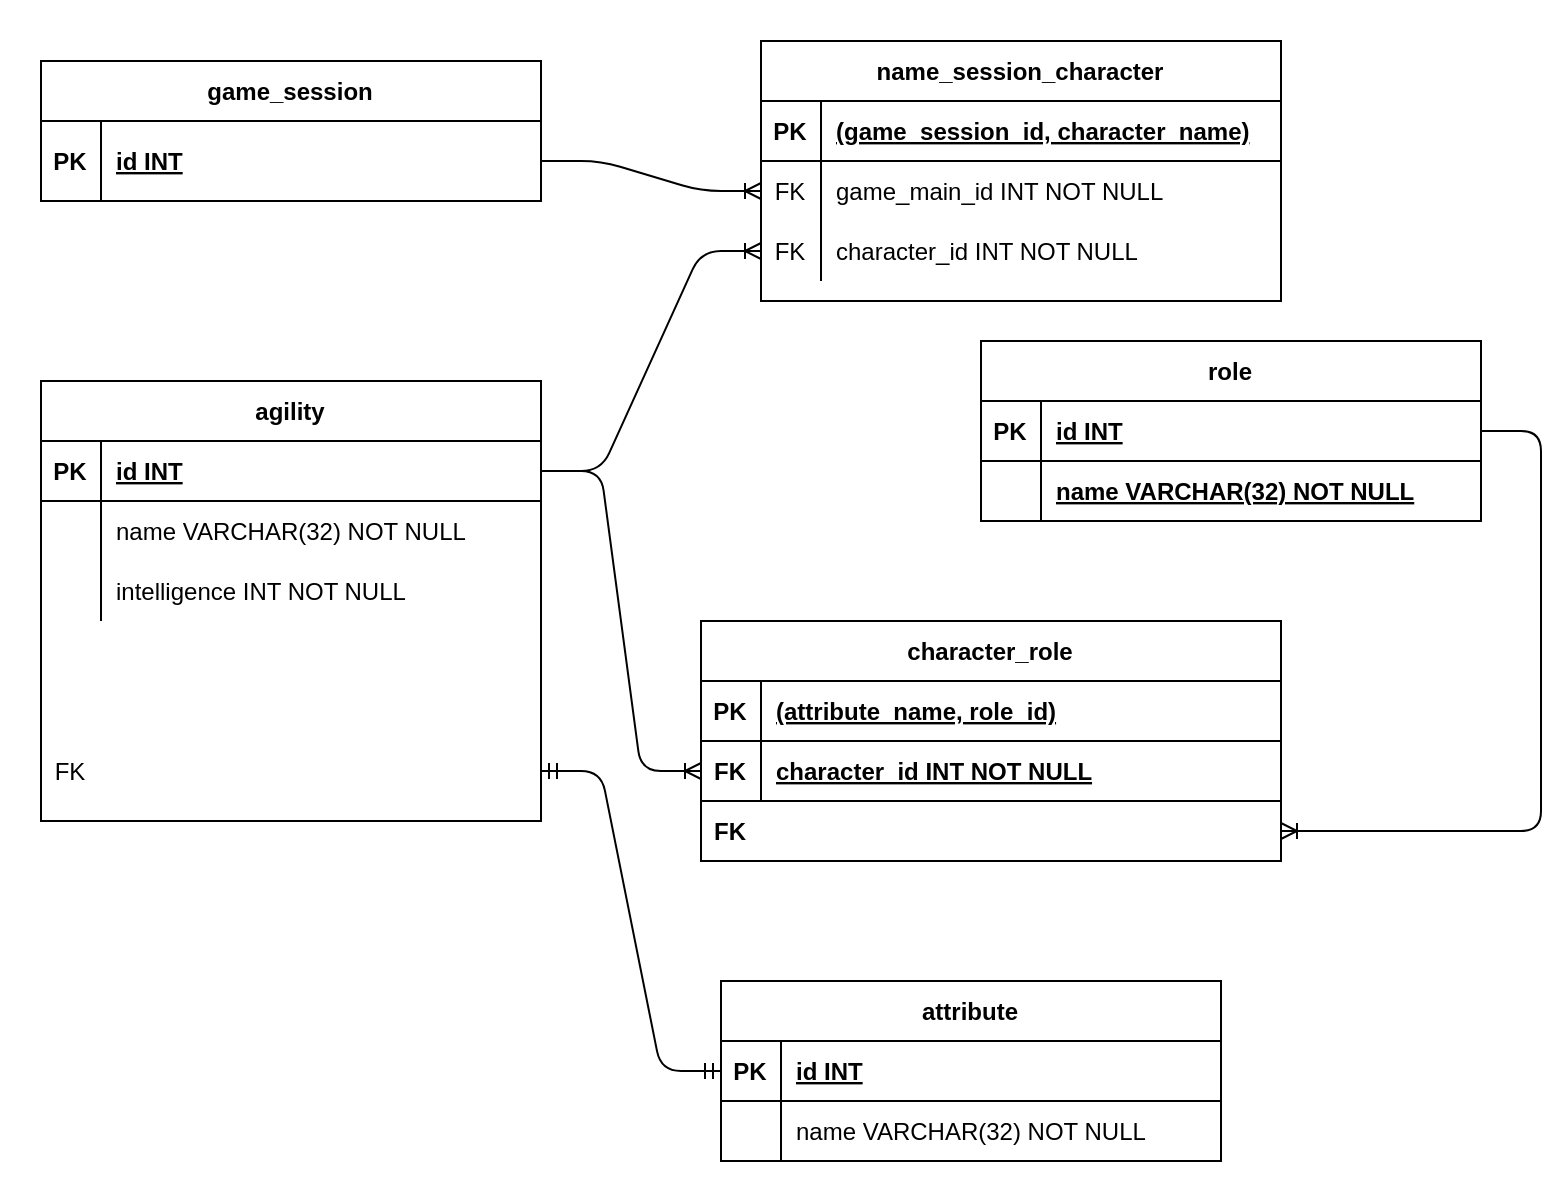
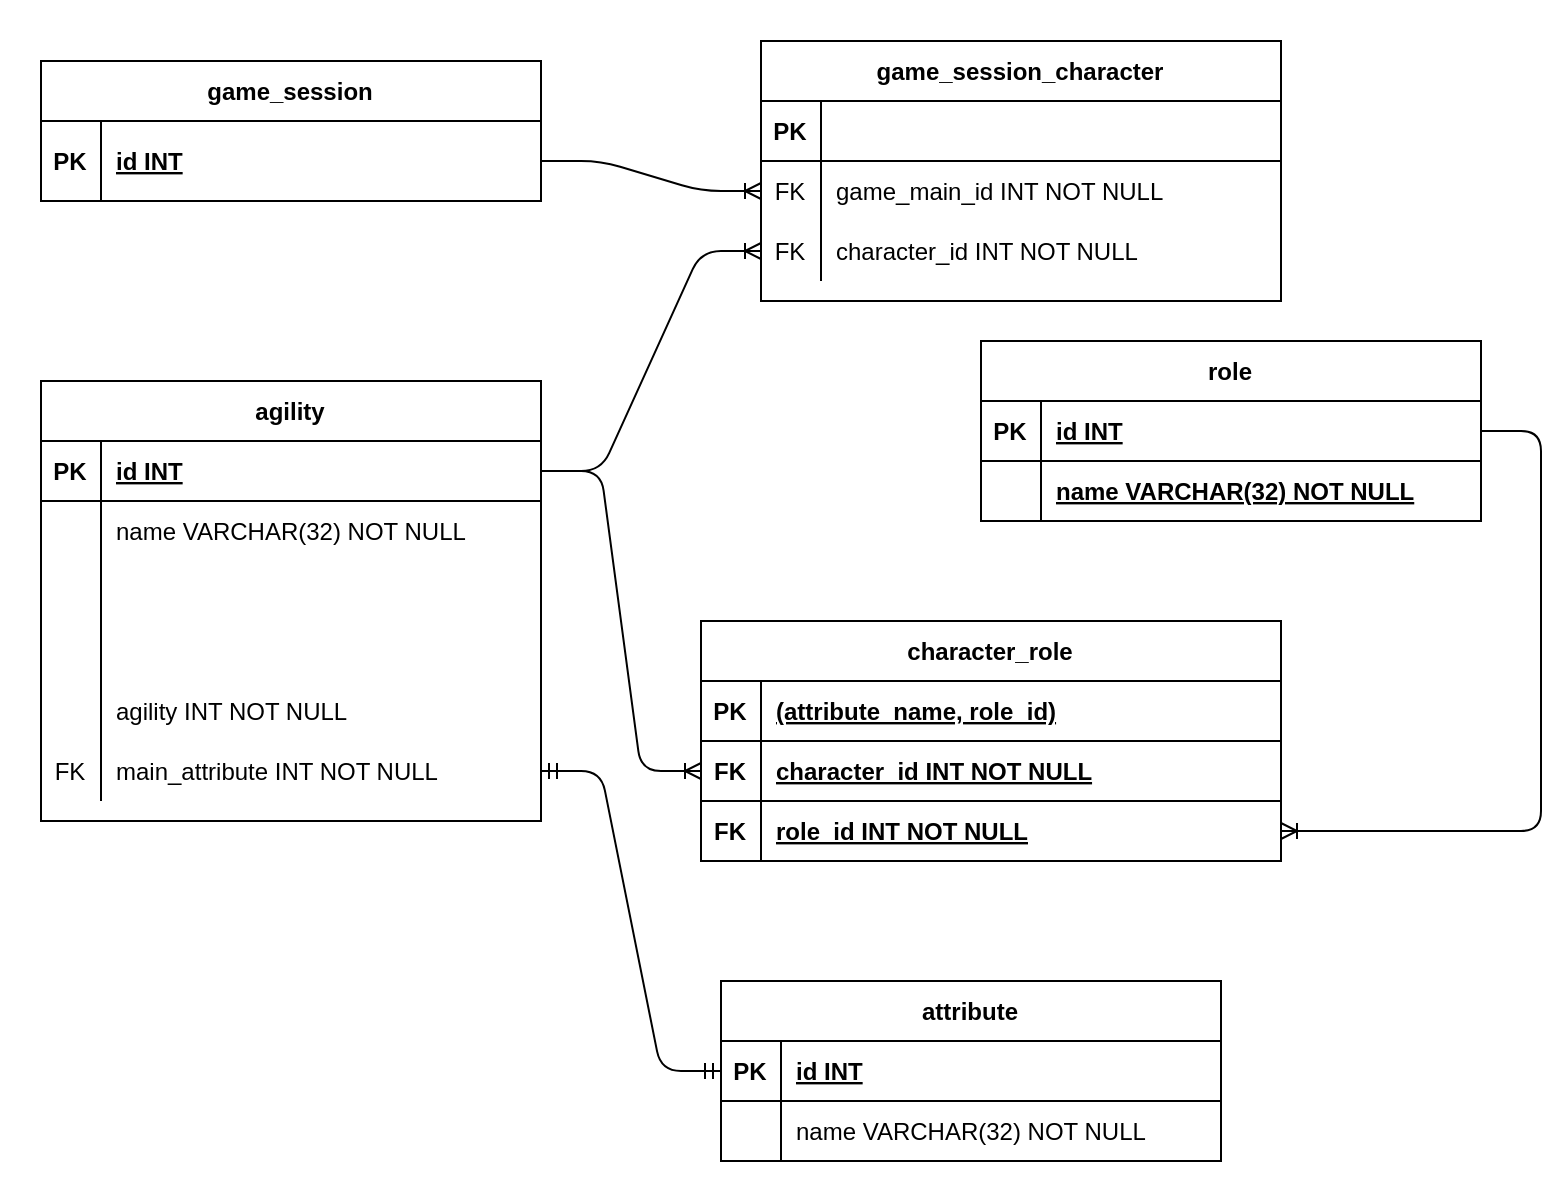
(1020, 72) -> (1020, 72)
(1051, 131) -> none
(321, 591) -> none
none -> (321, 711)
none -> (321, 771)
none -> (1021, 831)
